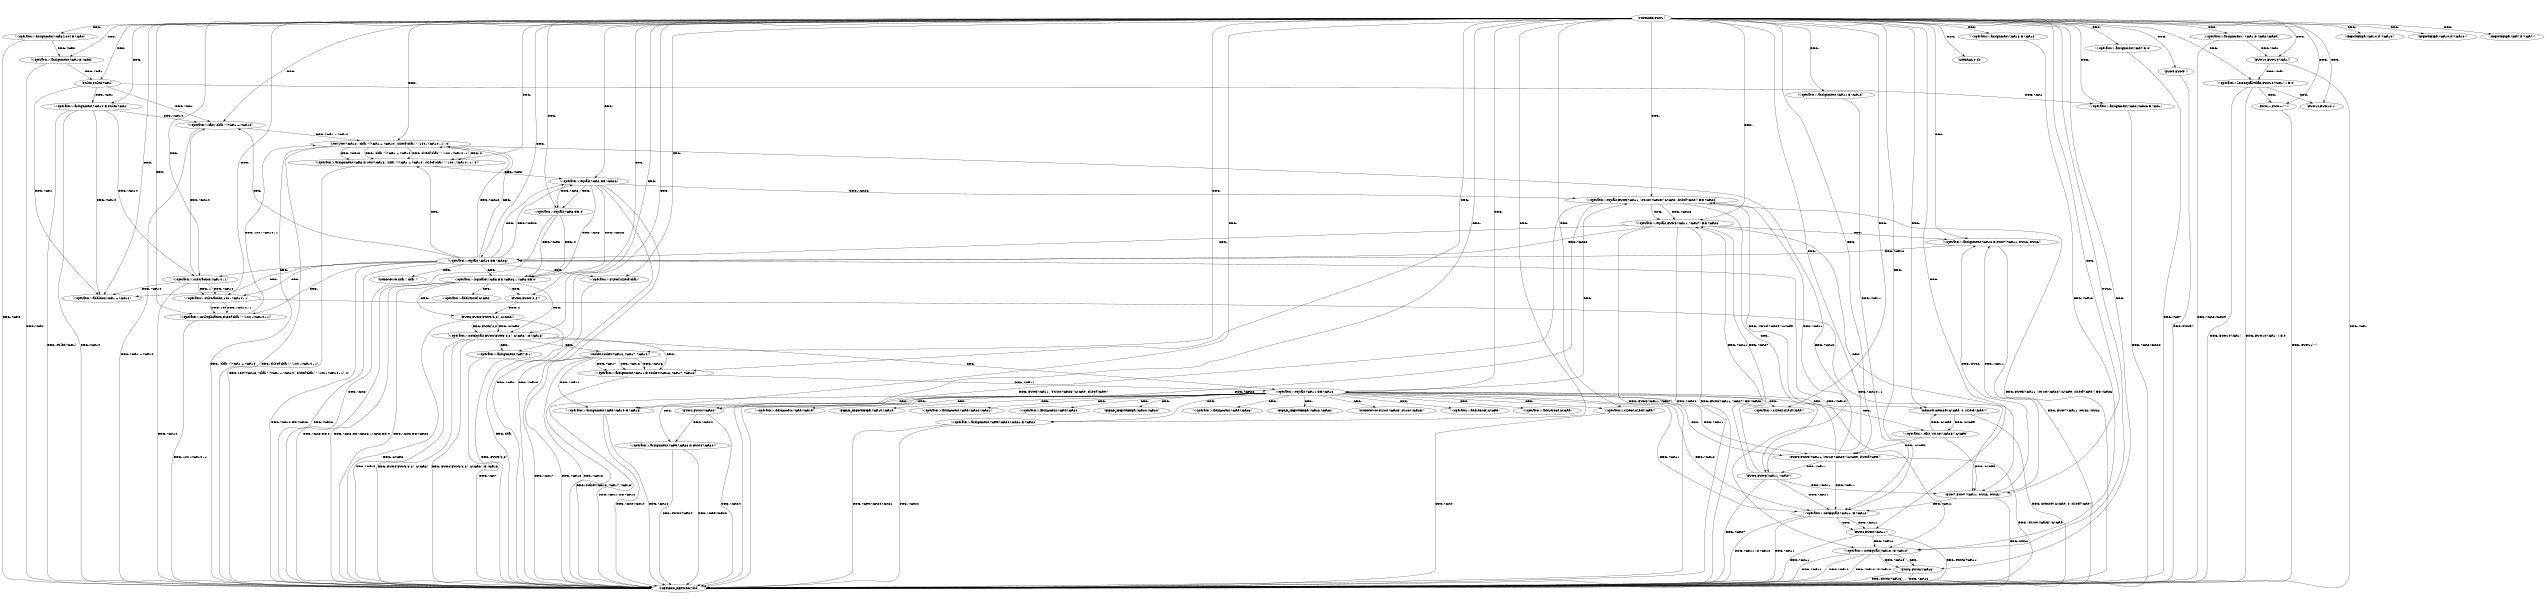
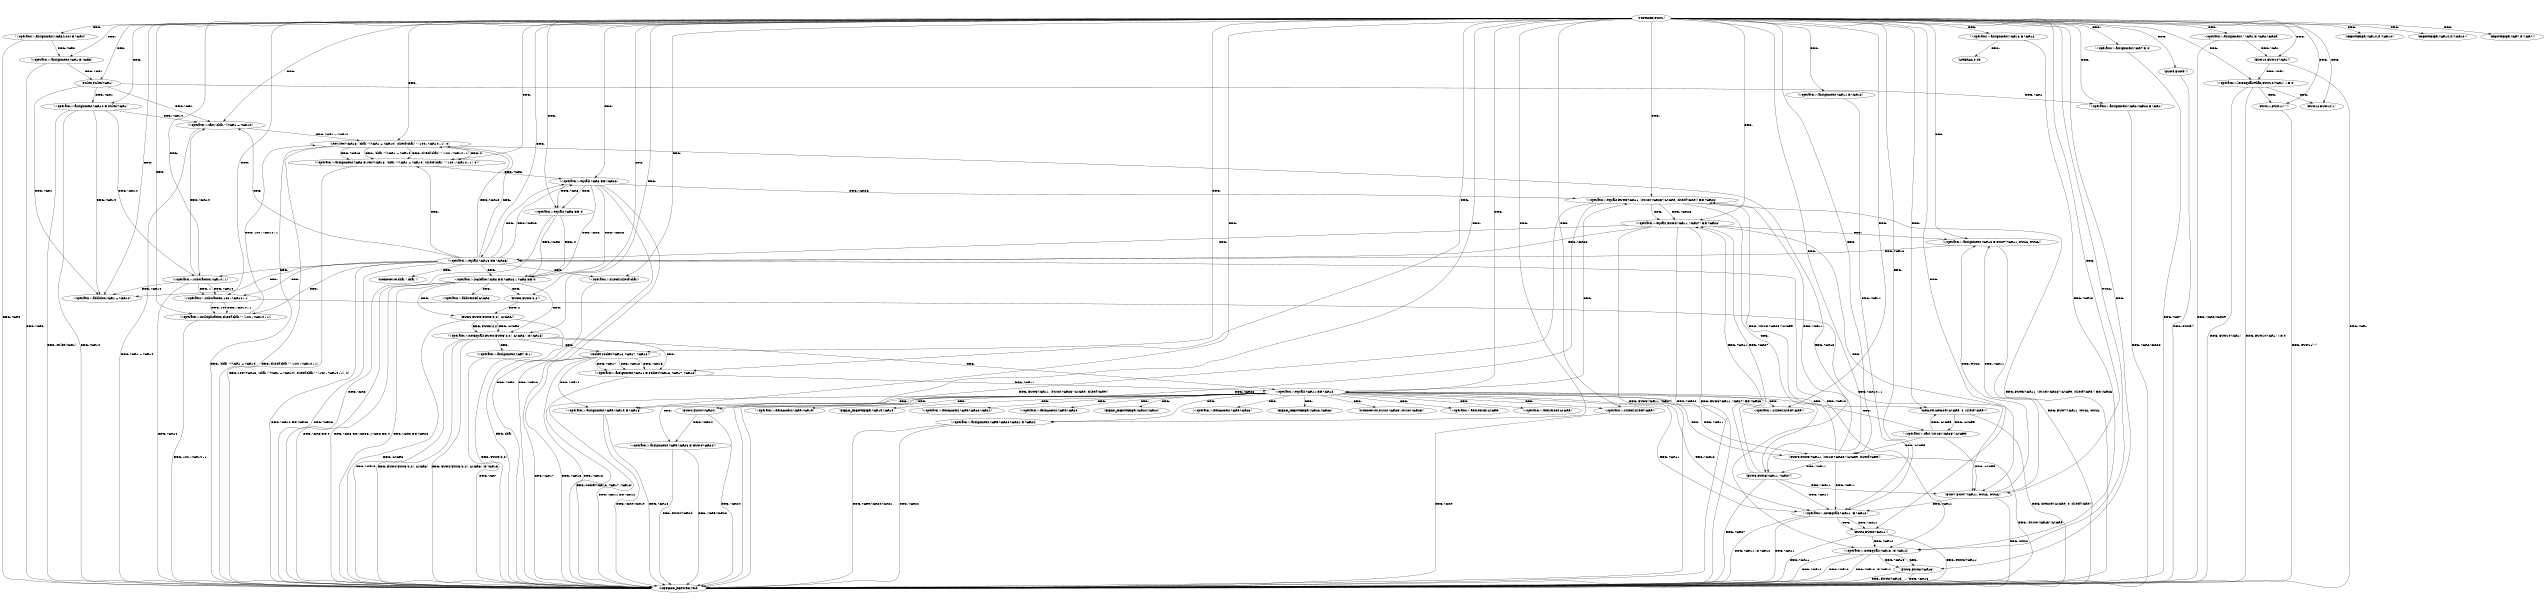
(1825, 20) -> (1987, 48)
(942, 23) -> none
